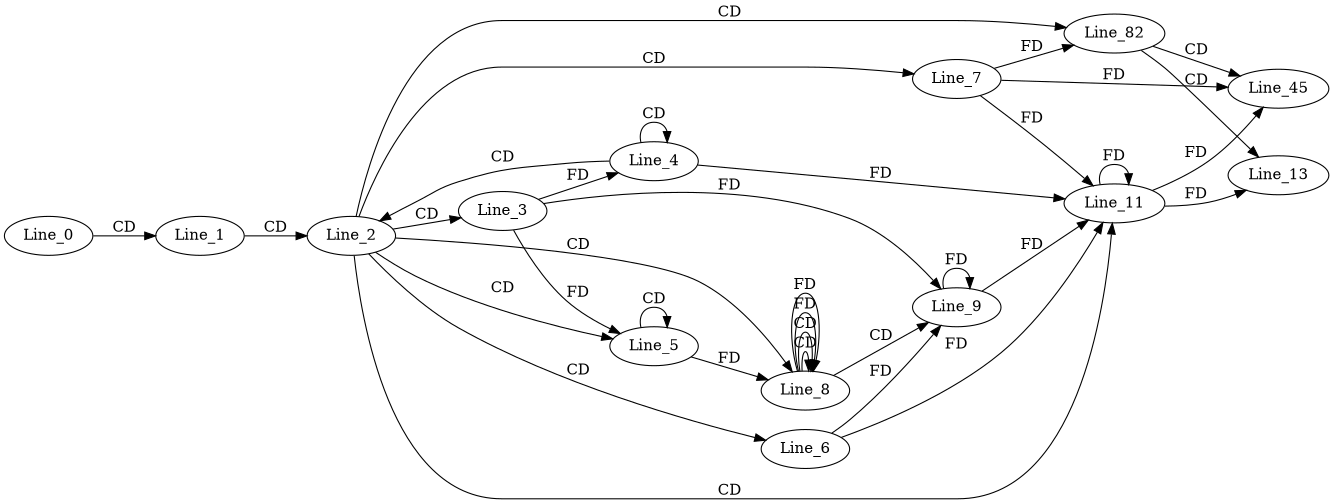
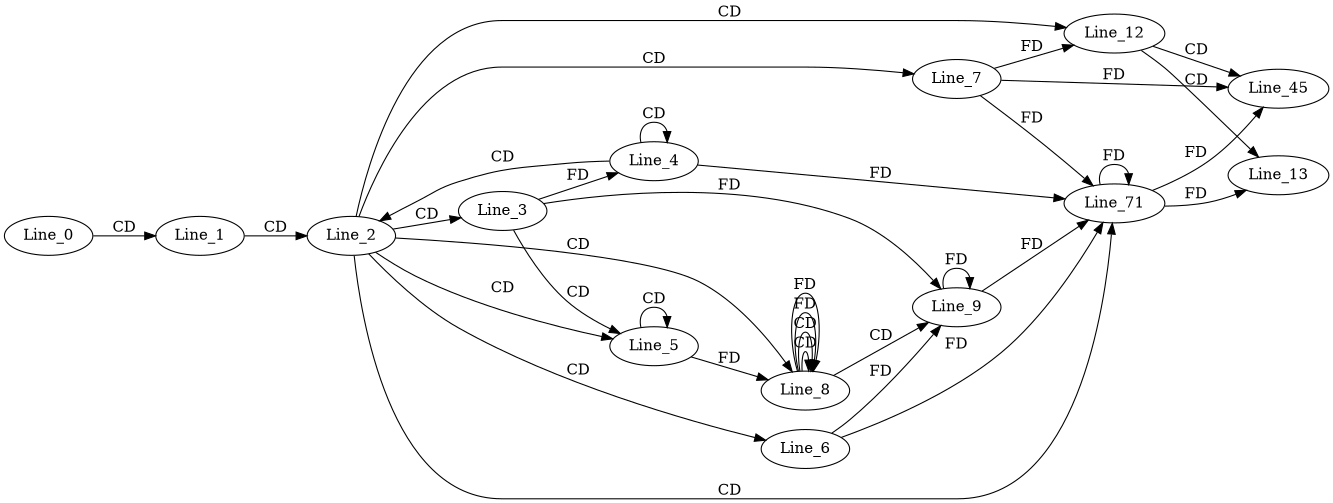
(1114, 34) -> (1114, 34)
(1114, 203) -> (1114, 203)
(578, 293) -> (578, 293)
